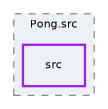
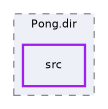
(54, 25) -> (54, 25)
